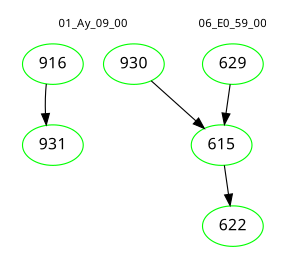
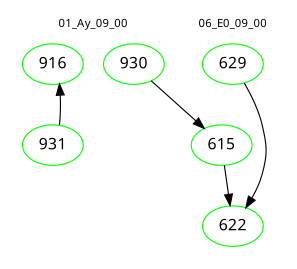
(233, 24) -> (233, 24)
(45, 99) -> (60, 110)
(228, 99) -> (265, 140)
